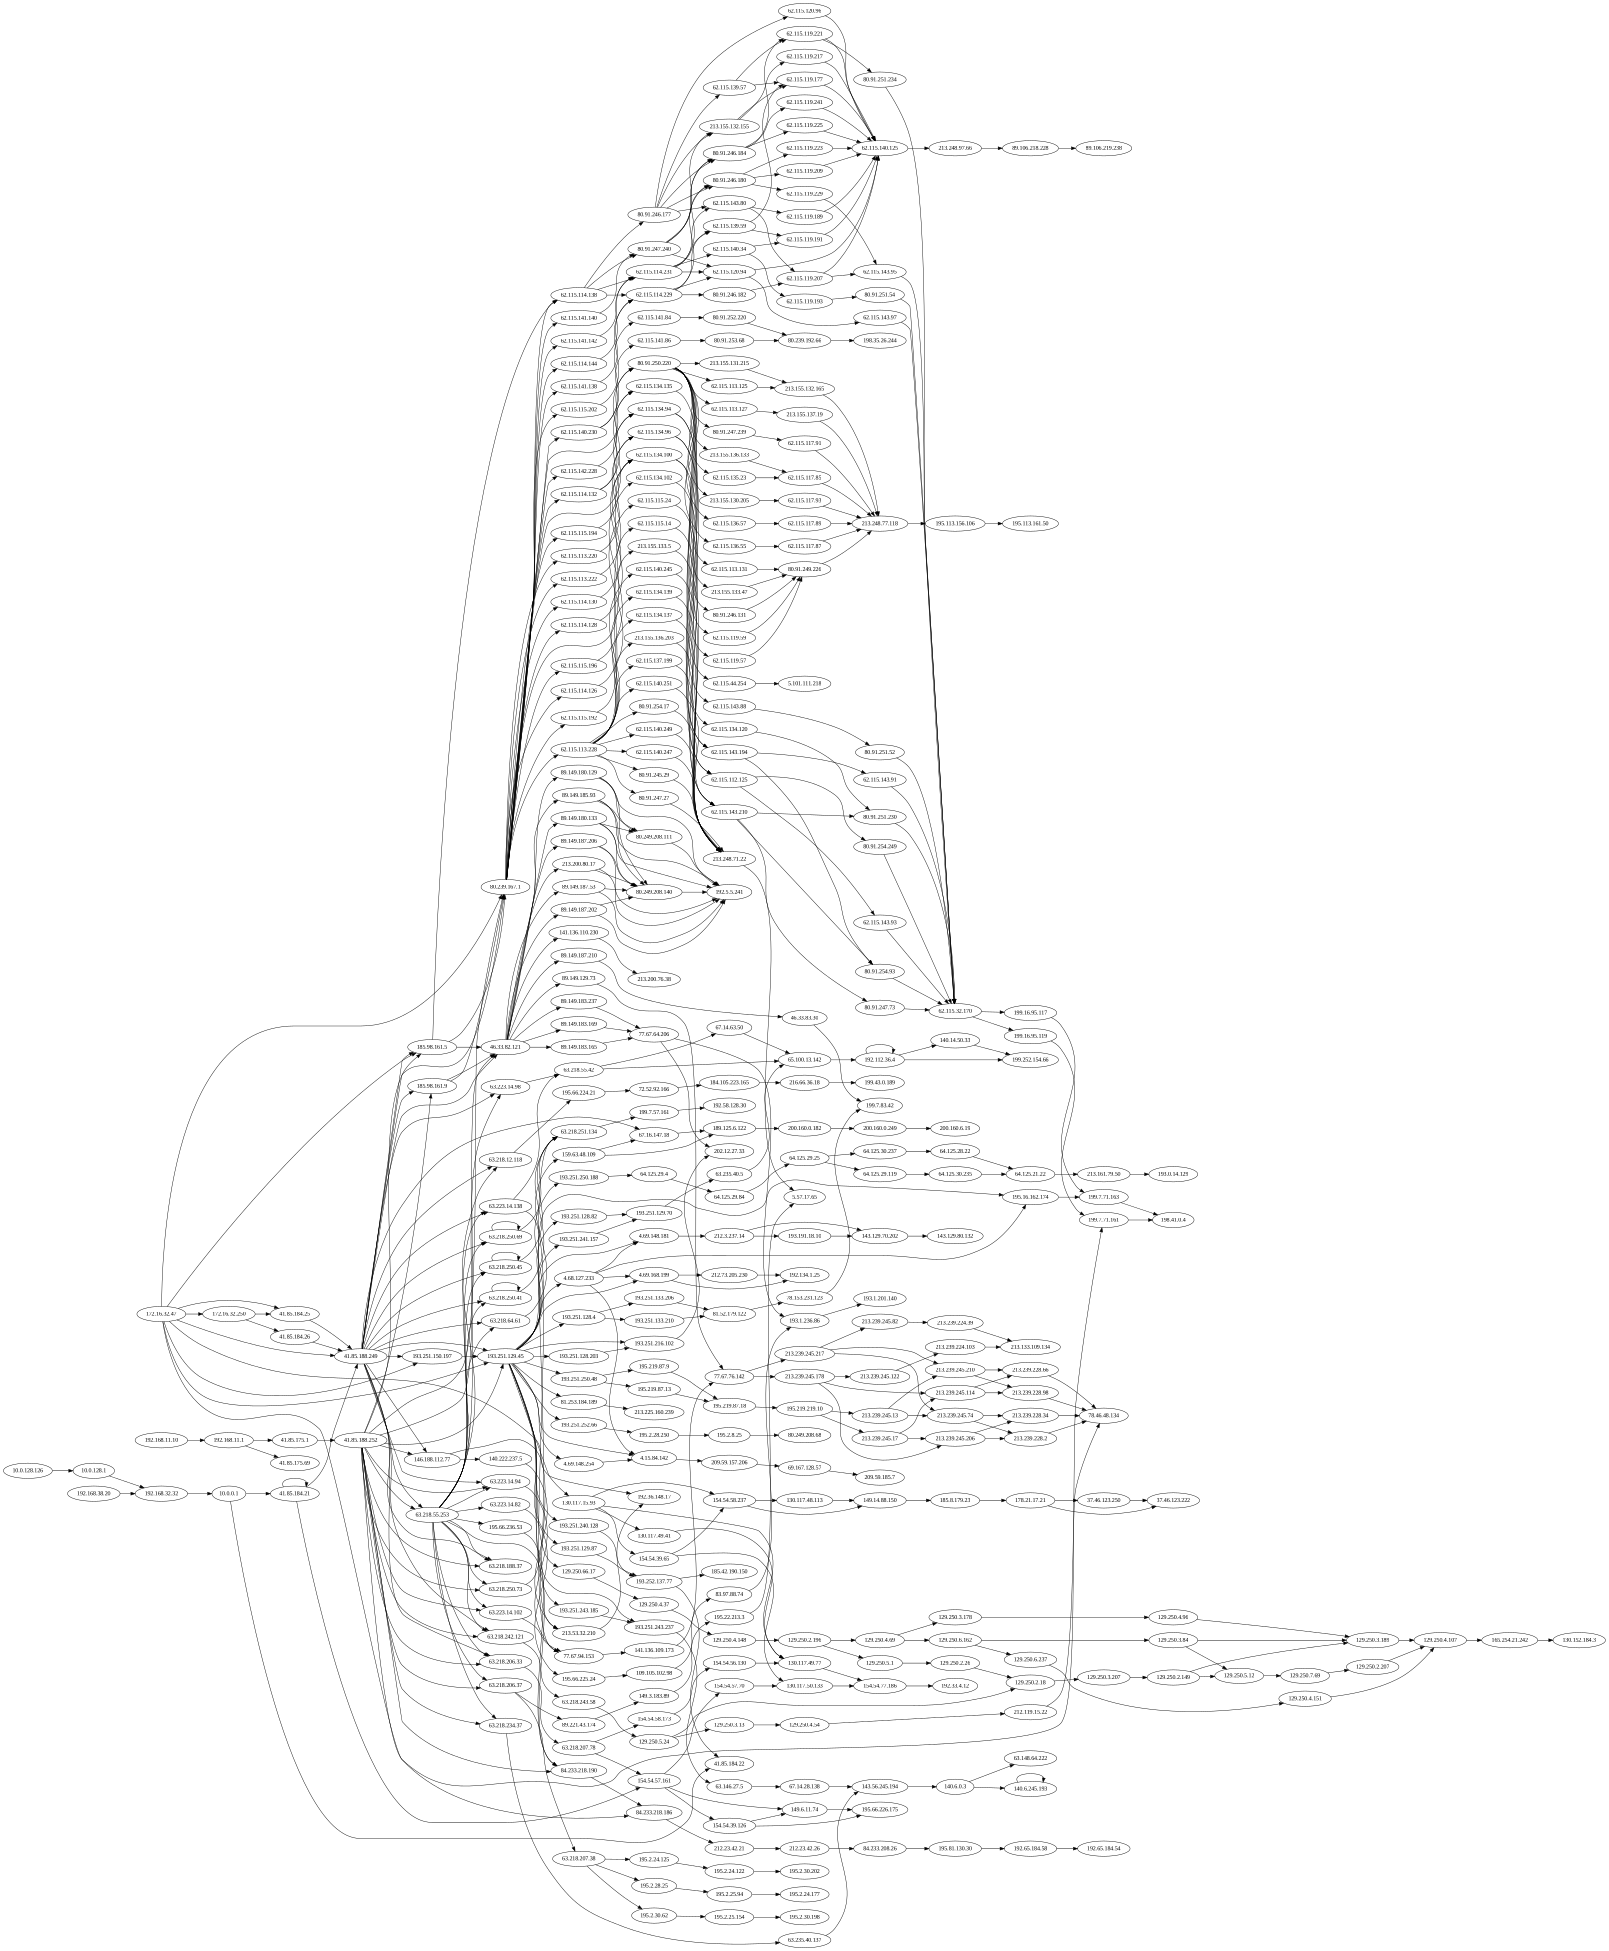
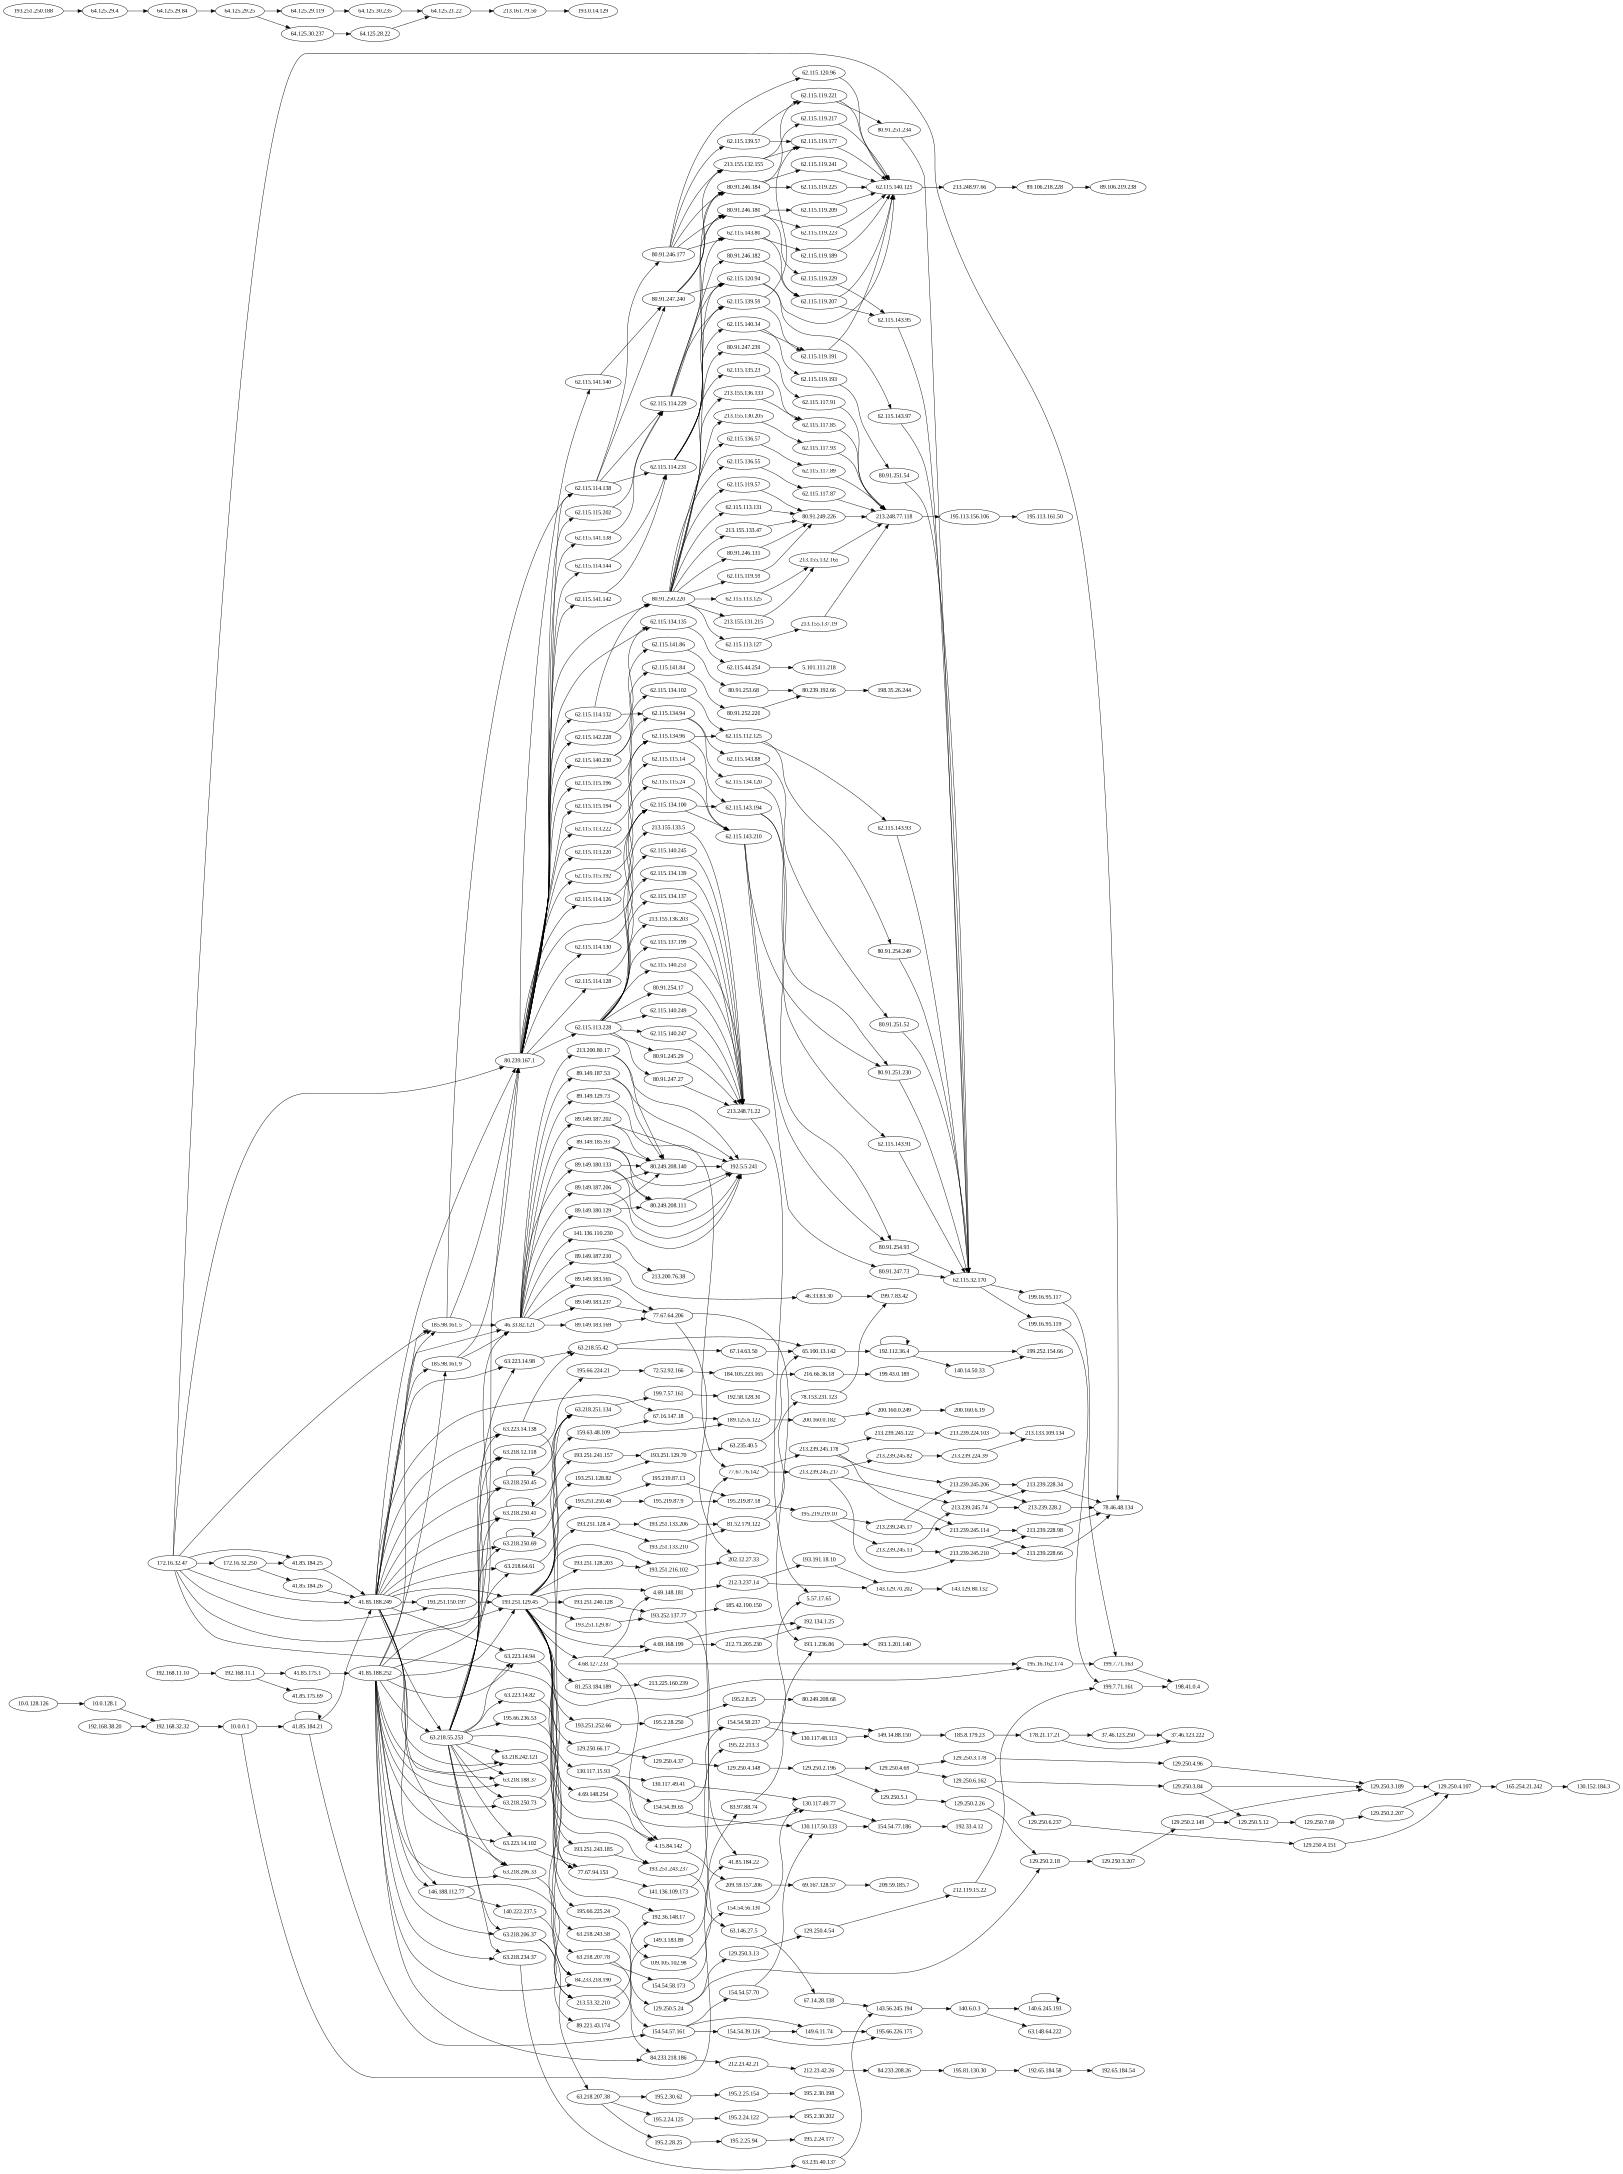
(535, 1238) -> none
